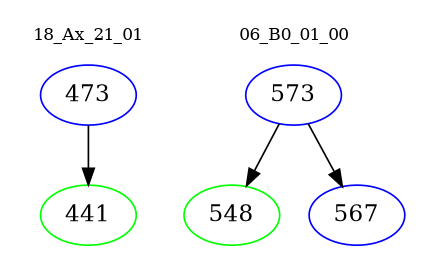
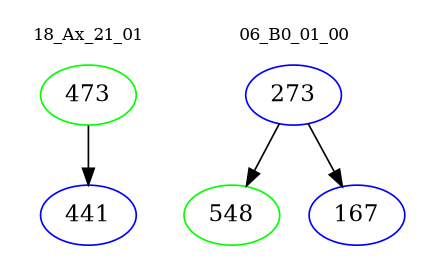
(88, 95) -> (88, 95)
(294, 95) -> (294, 95)
(88, 215) -> (88, 215)
(357, 215) -> (357, 215)
